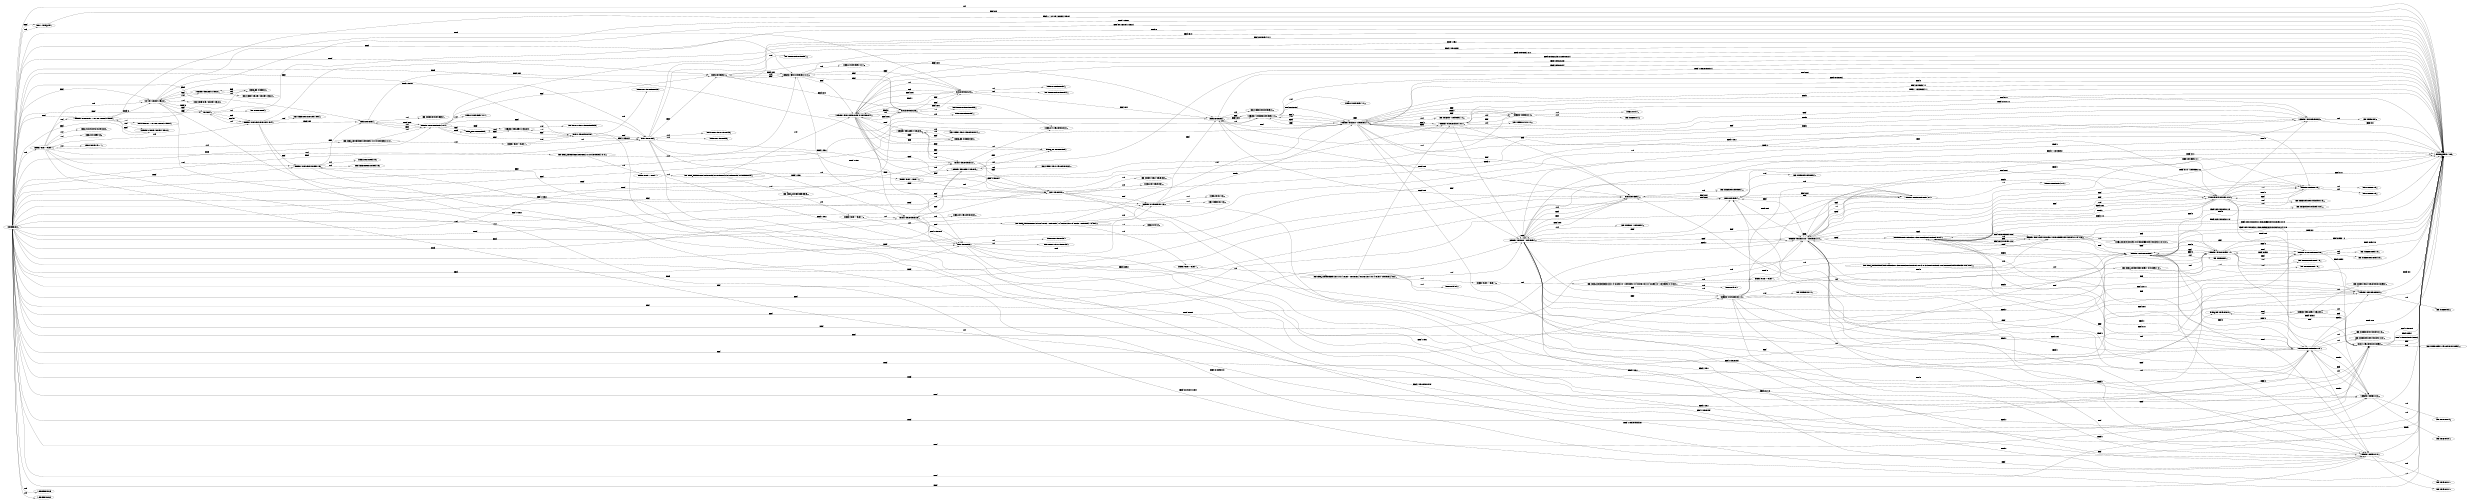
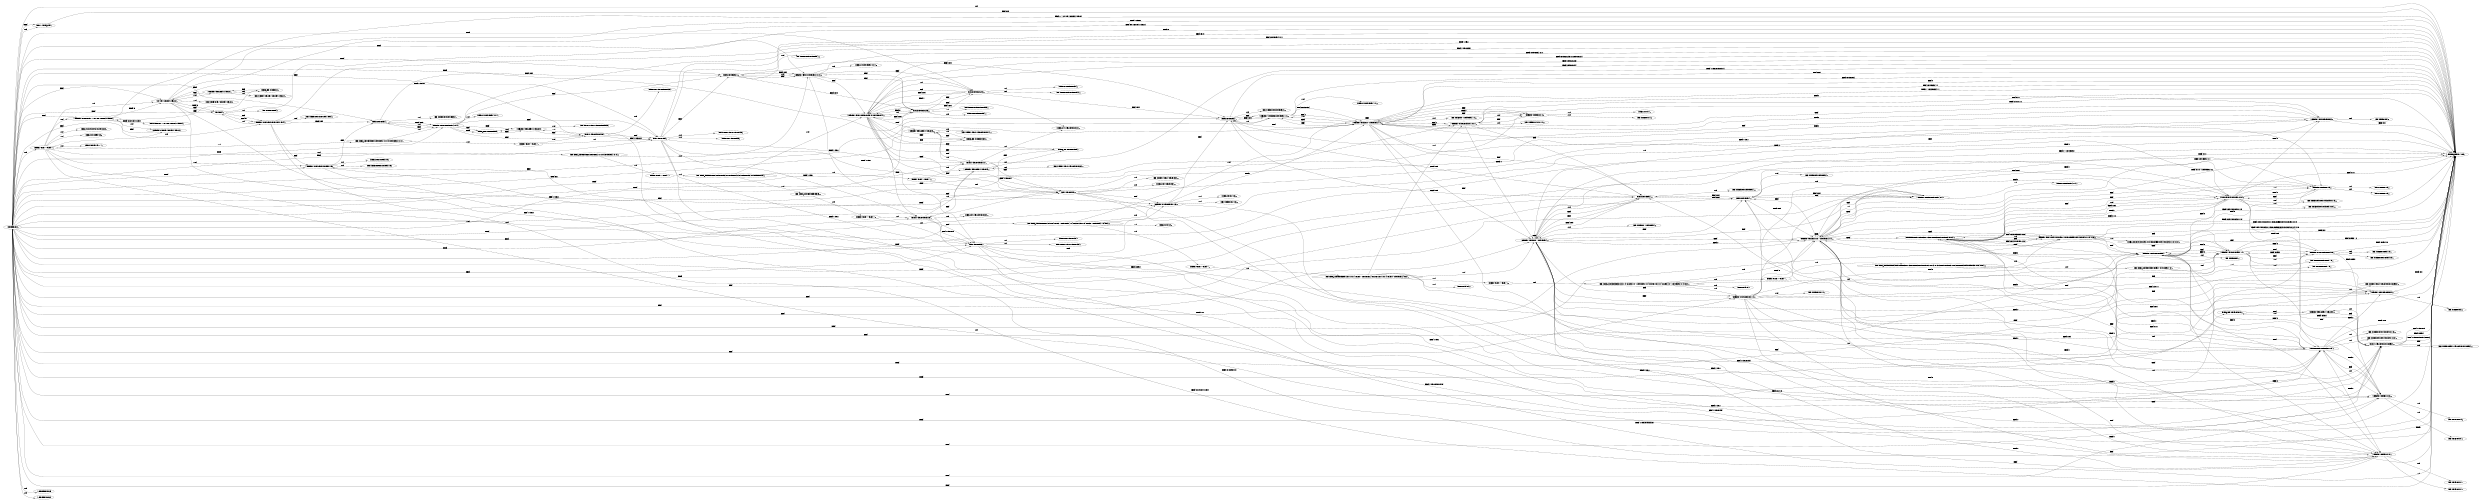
(126, 121) -> (132, 121)
(542, 177) -> (554, 177)
(1188, 313) -> (1200, 313)
